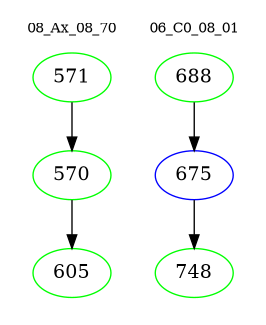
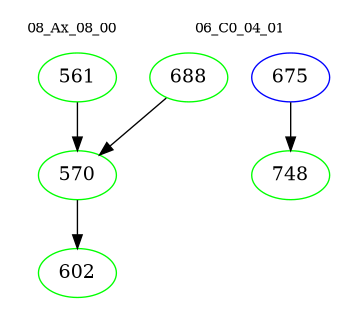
(72, 29) -> (72, 29)
(194, 29) -> (240, 29)
(72, 77) -> (77, 77)
(194, 120) -> (148, 114)
(72, 273) -> (77, 273)
